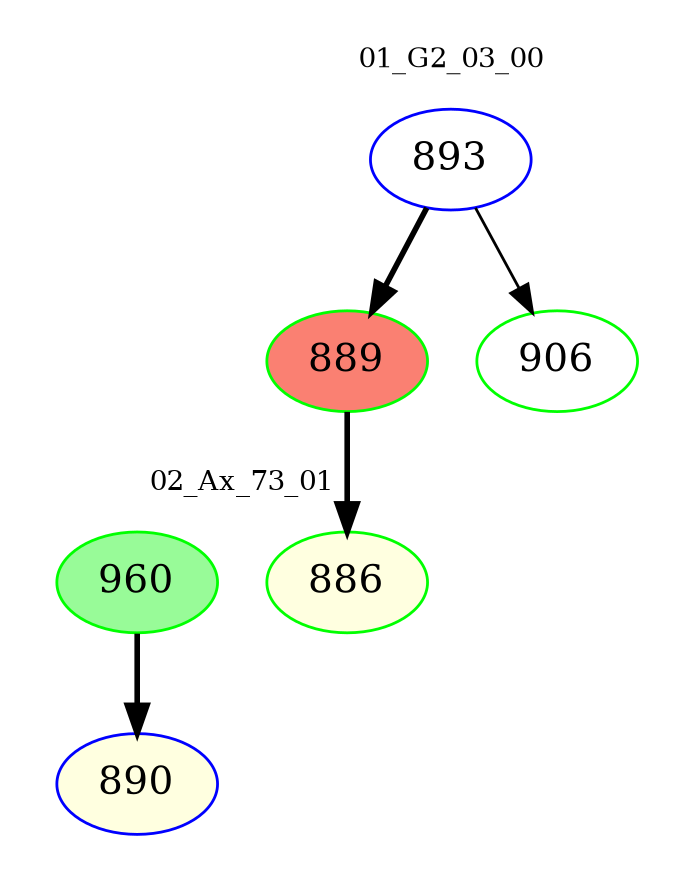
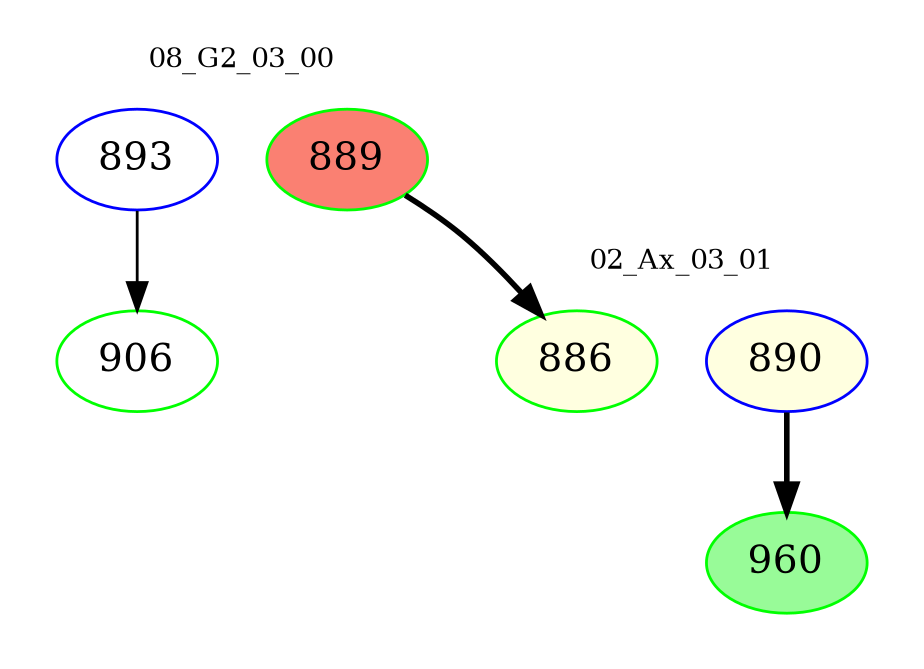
(452, 60) -> (242, 60)
(406, 247) -> none
(242, 483) -> (682, 262)
(137, 669) -> (787, 448)
